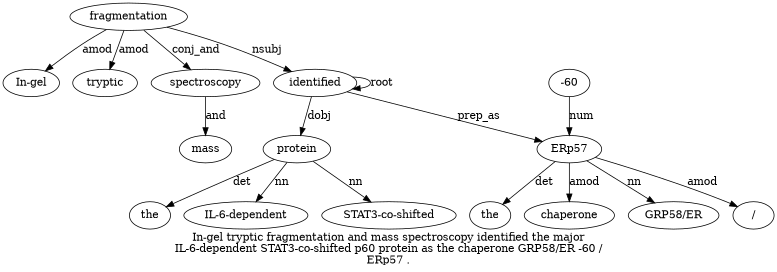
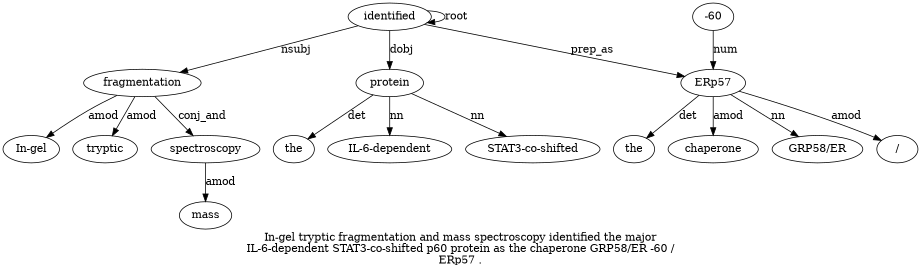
(227, 45) -> (273, 48)
(216, 116) -> (221, 182)
